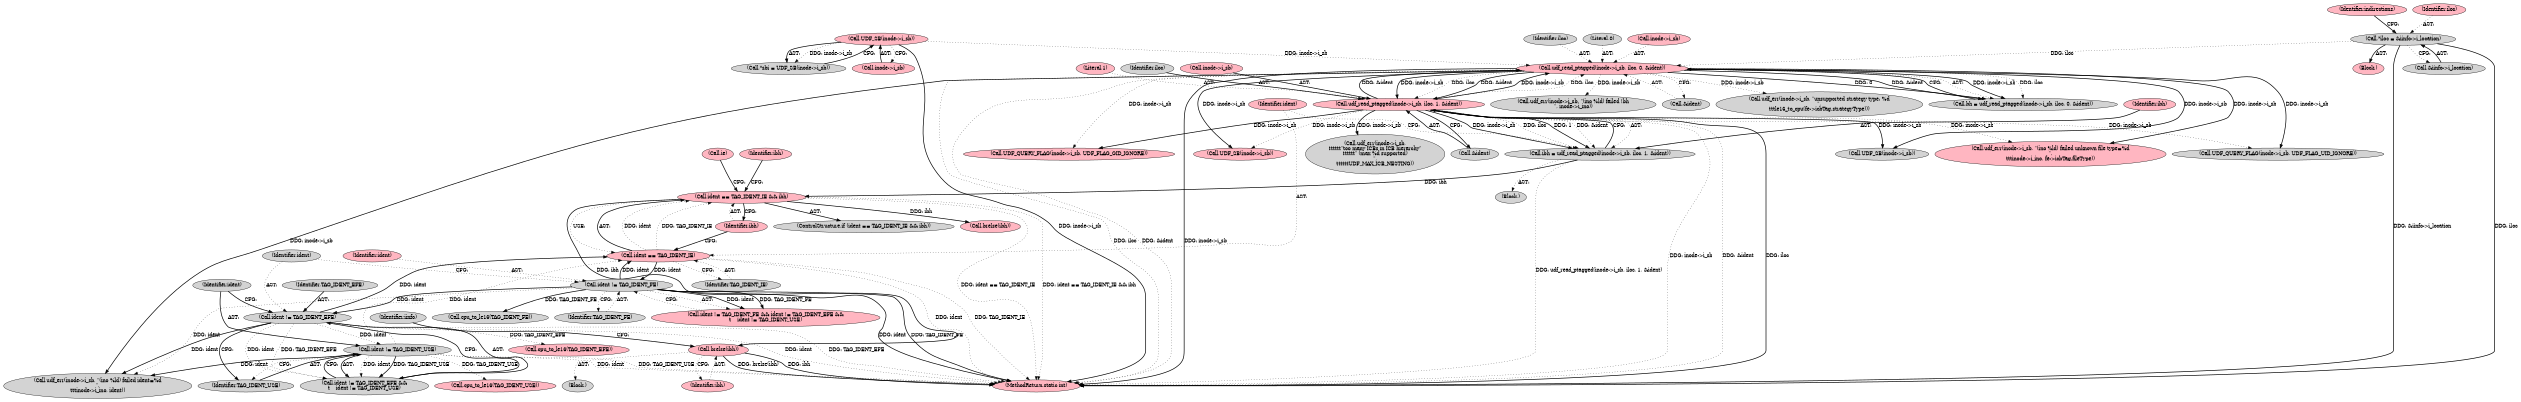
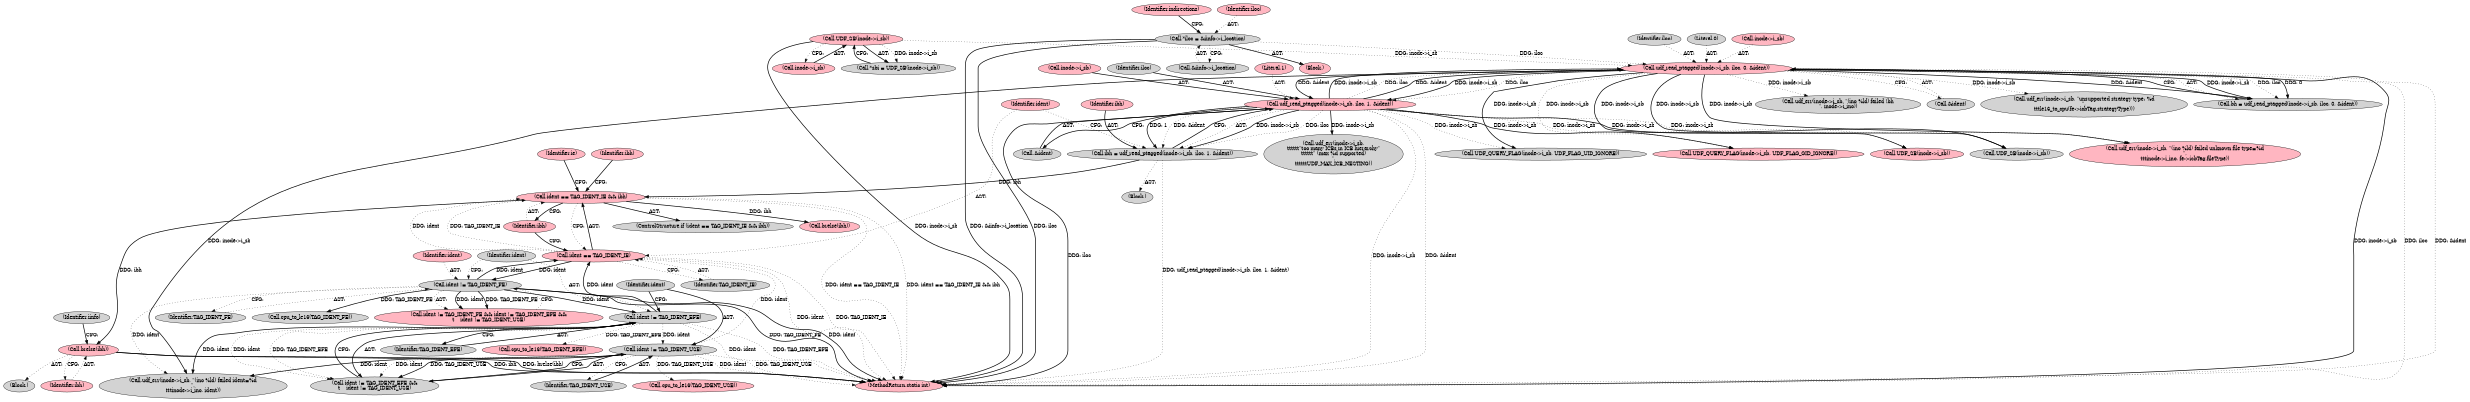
(2434, 53) -> (1196, 55)
(718, 154) -> (561, 154)
(580, 227) -> (579, 227)
(227, 338) -> (540, 328)
